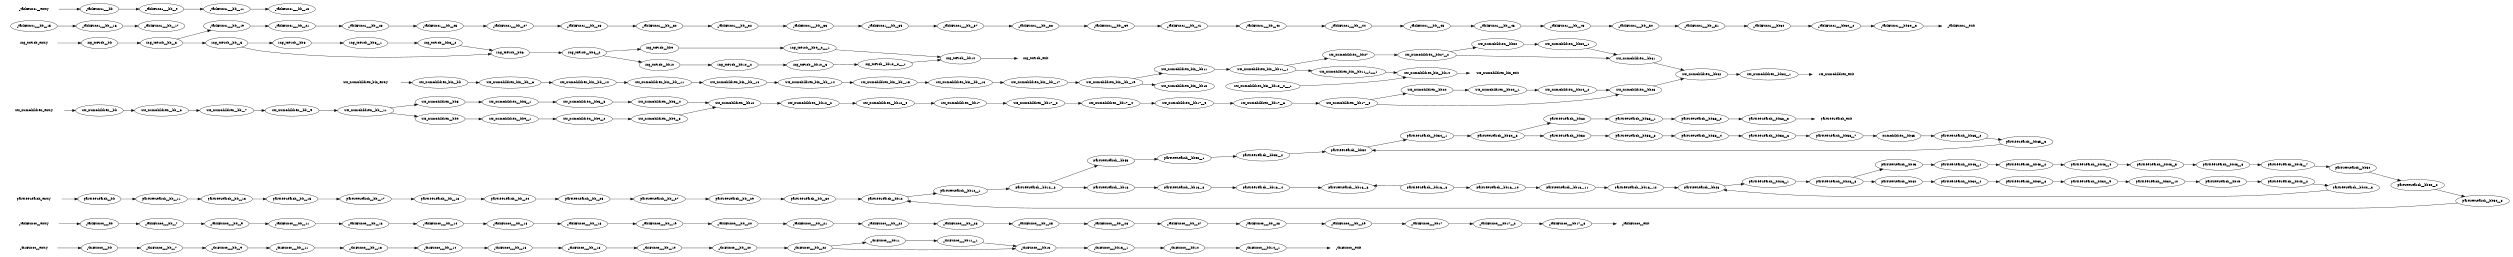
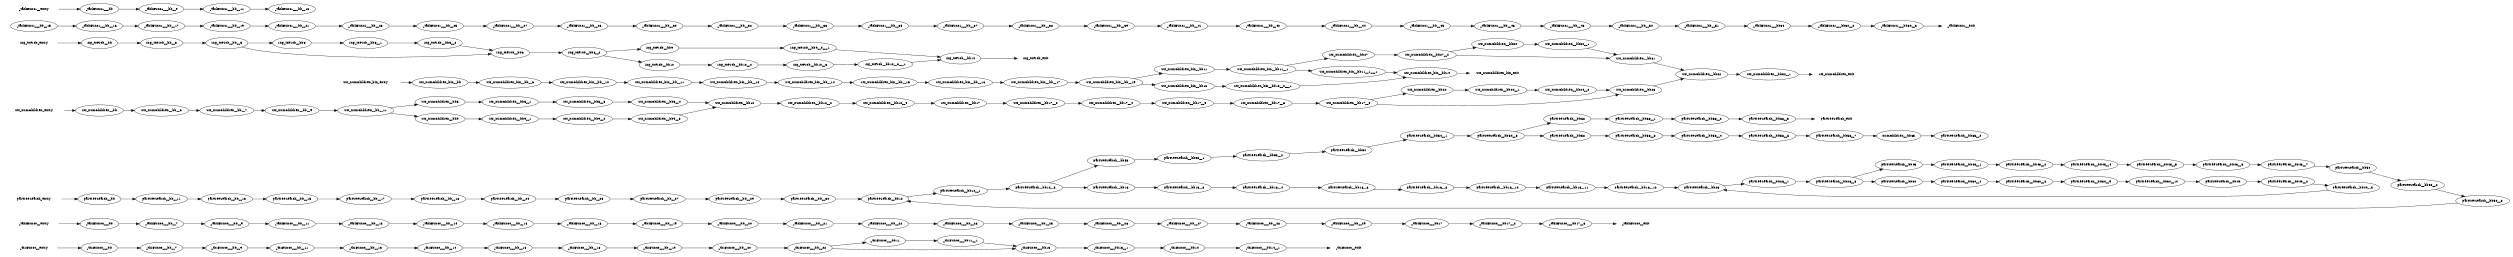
(192, 35) -> (193, 26)
none -> (1219, 86)
(2026, 142) -> none
(1389, 186) -> (1386, 190)
